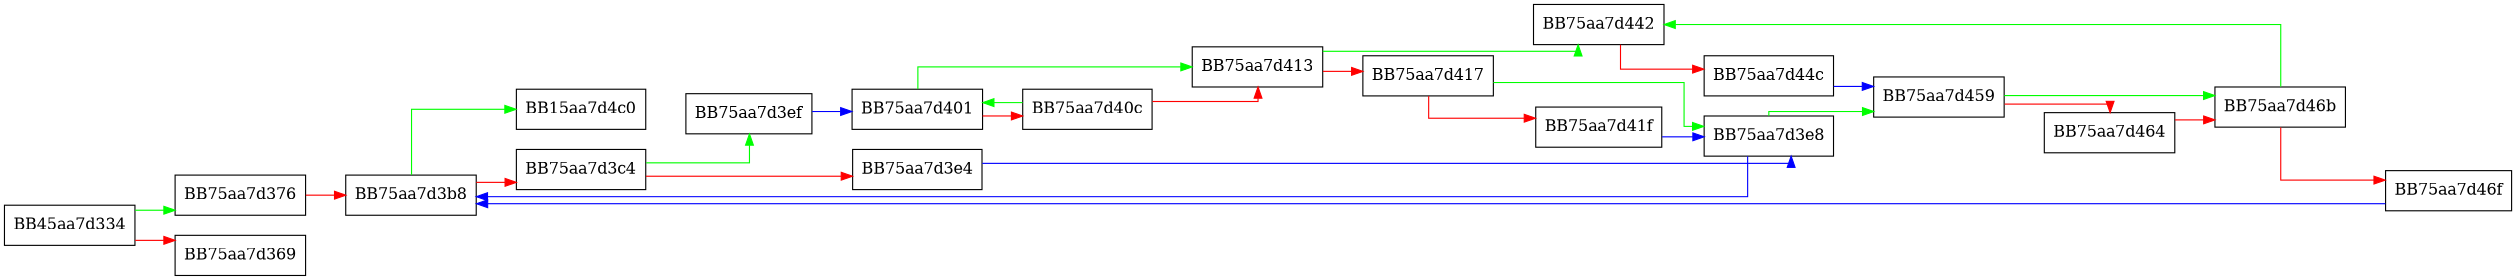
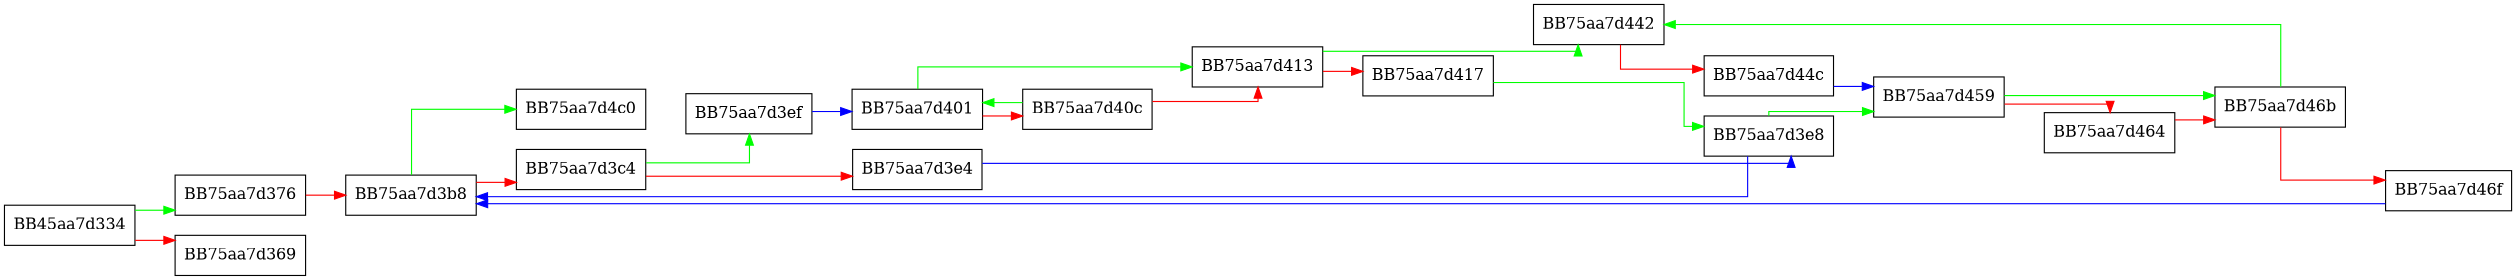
(581, 109) -> (581, 109)
(1599, 127) -> none
